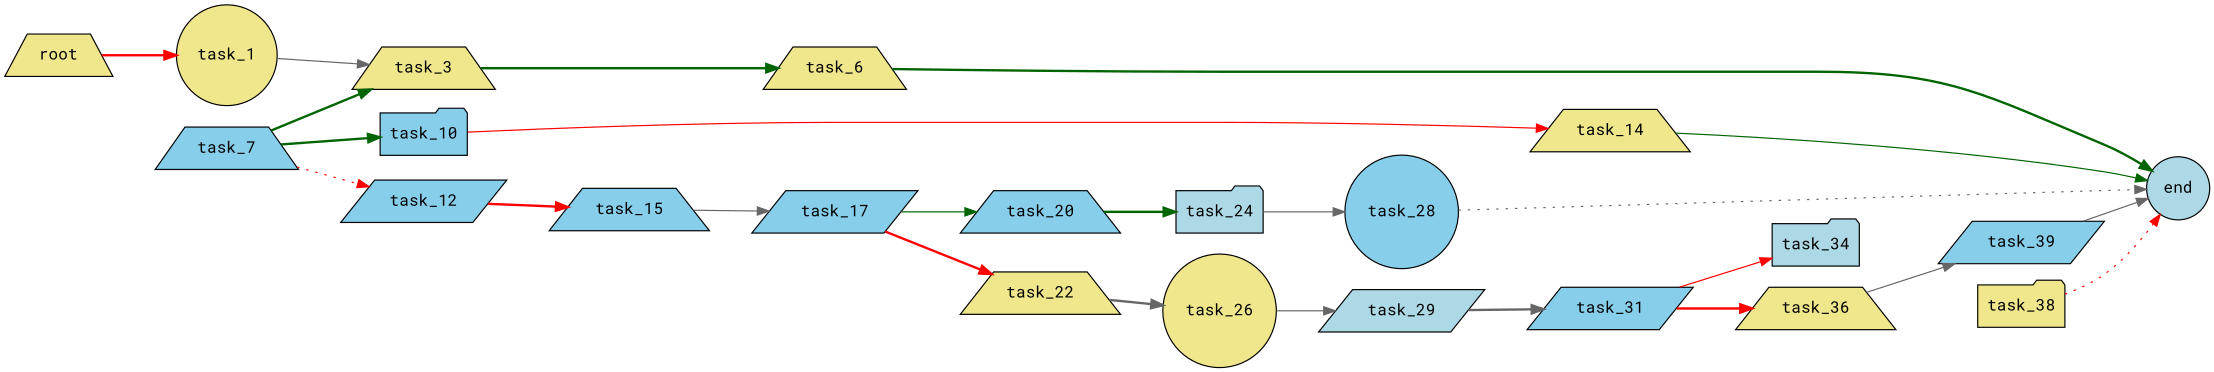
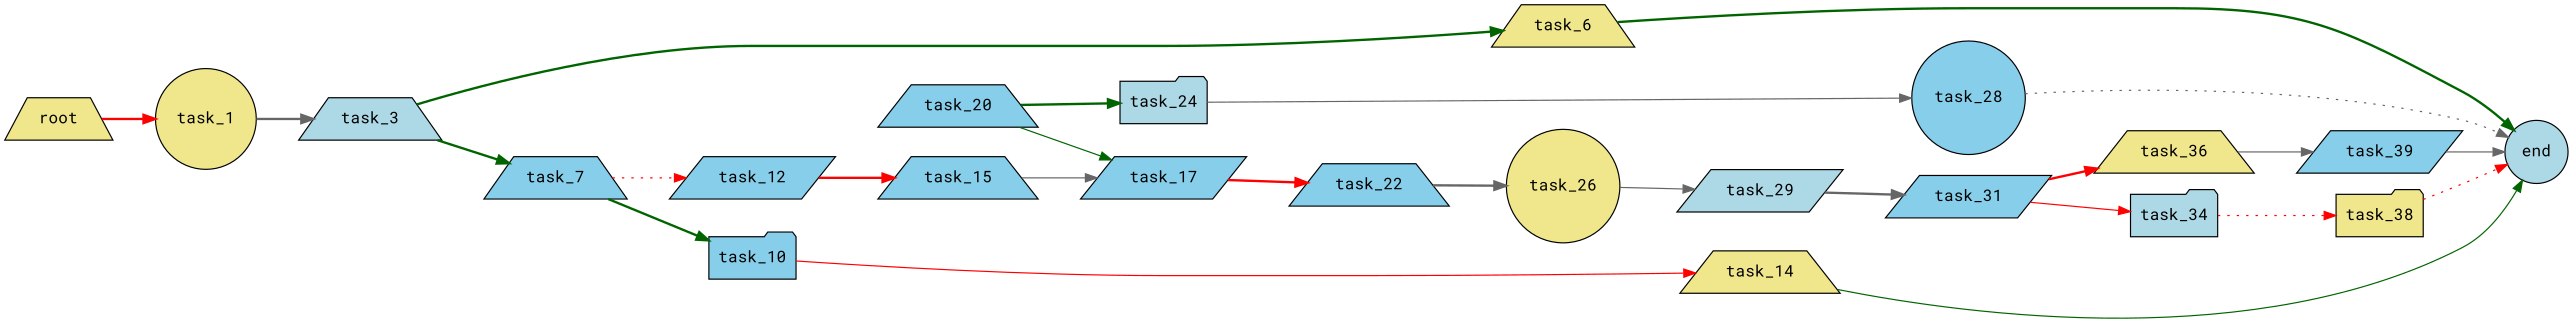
(317, 61) -> (279, 119)
(424, 68) -> (370, 119)
(315, 112) -> (468, 150)
(933, 212) -> (1060, 142)
none -> (2271, 216)
(1040, 293) -> (1369, 185)
